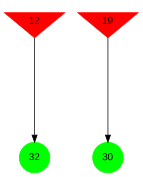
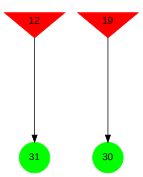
(35, 158) -> (35, 158)
